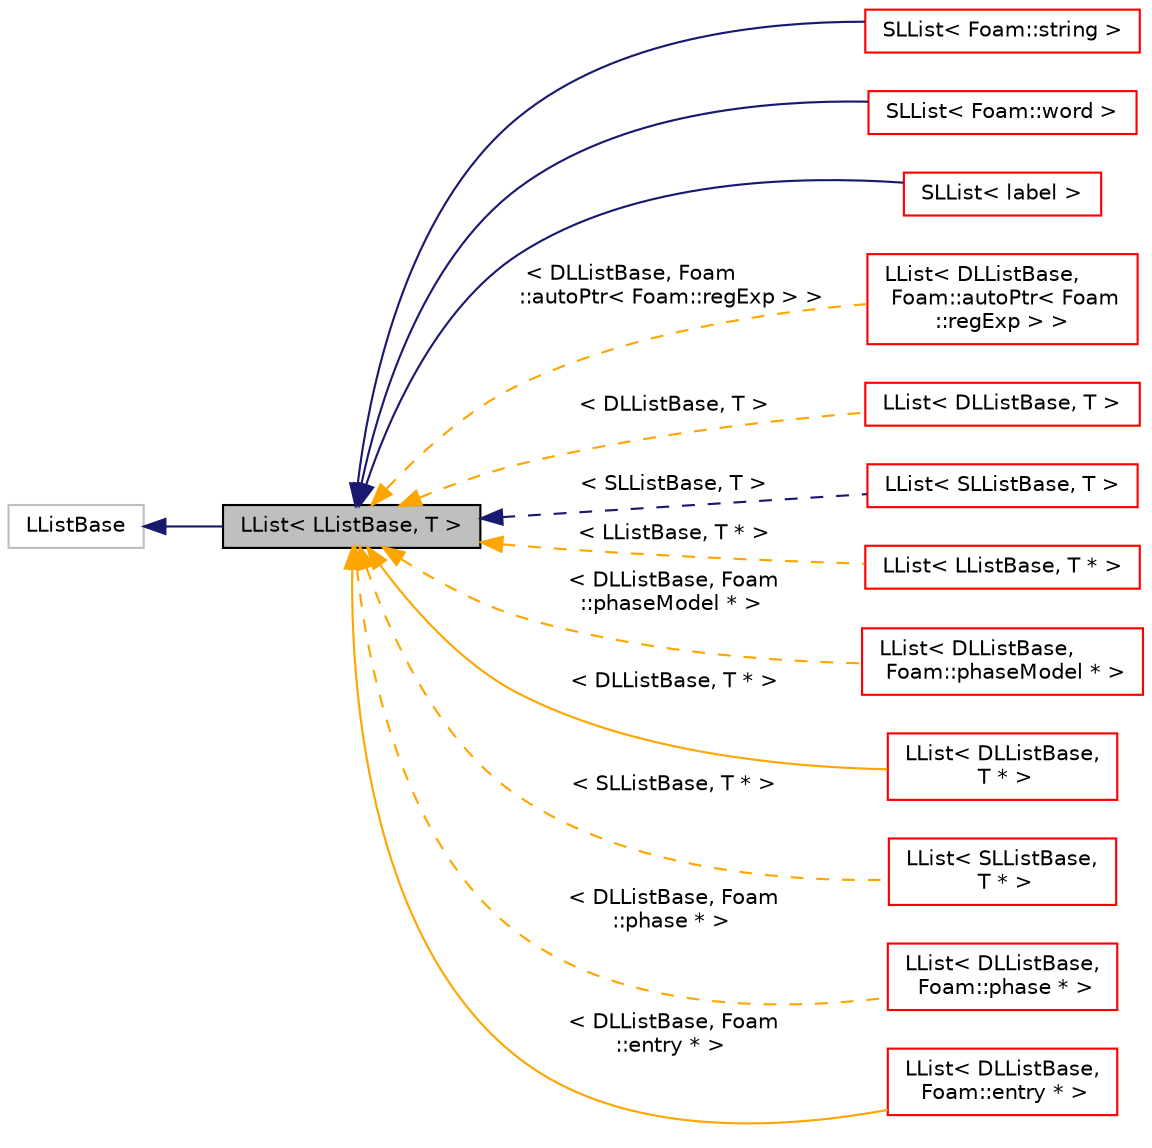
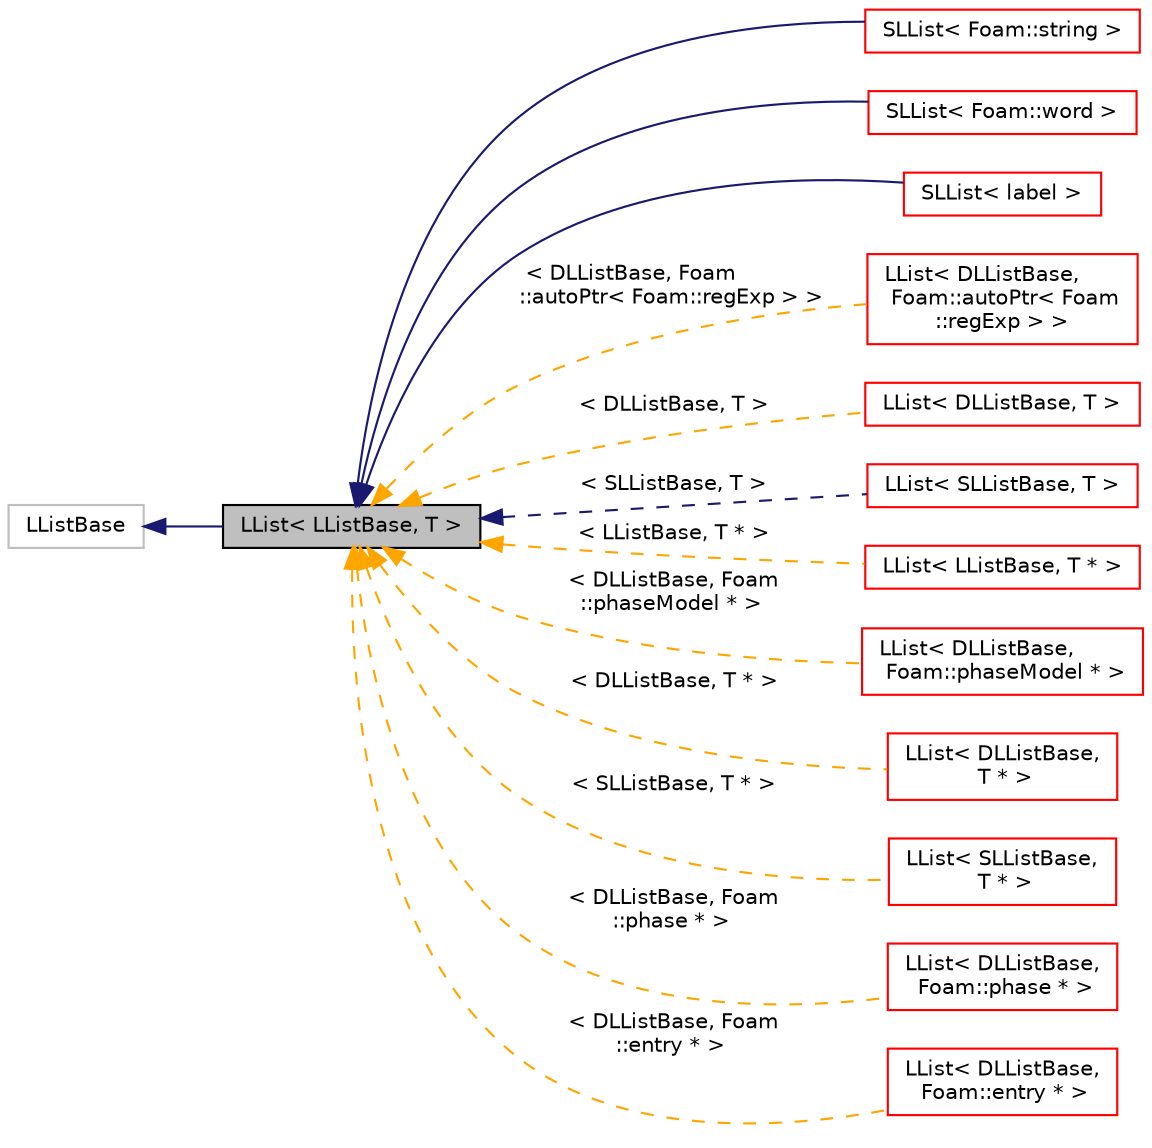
(606, 728) -> (606, 728)
(466, 1005) -> (466, 1005)
